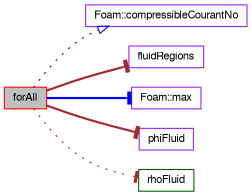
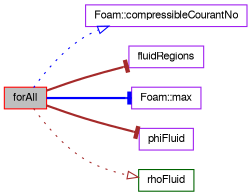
(74, 152) -> (74, 152)
